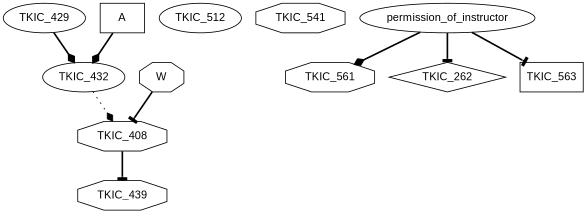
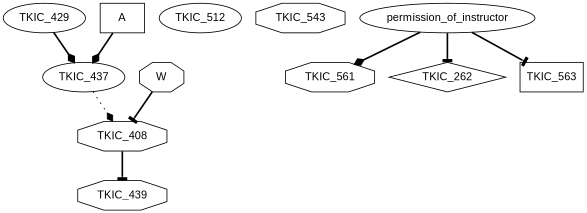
(300, 18) -> (300, 18)
(84, 77) -> (84, 77)
